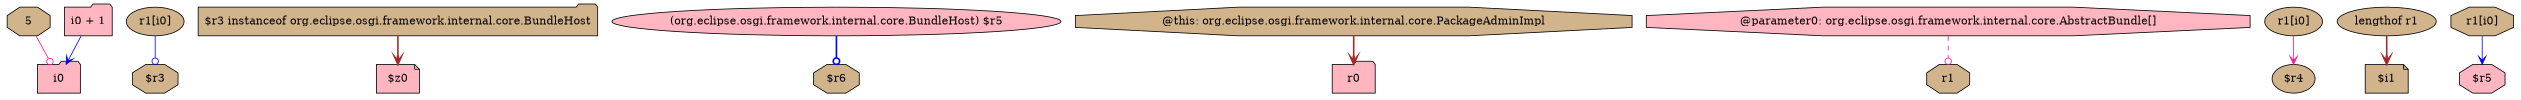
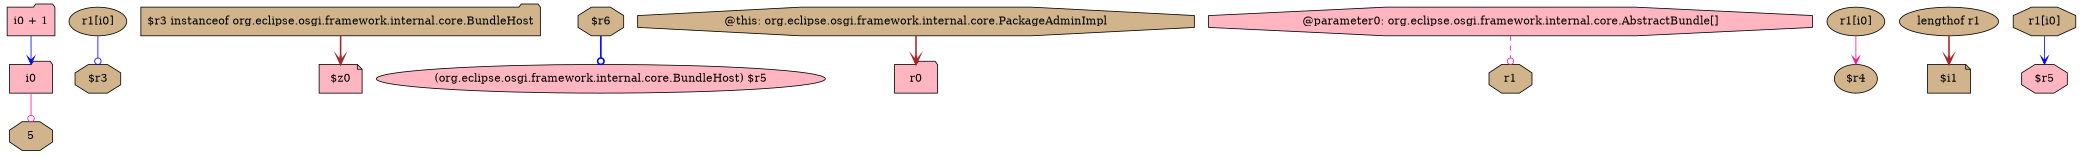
(42, 47) -> (31, 104)
(836, 47) -> (601, 47)
